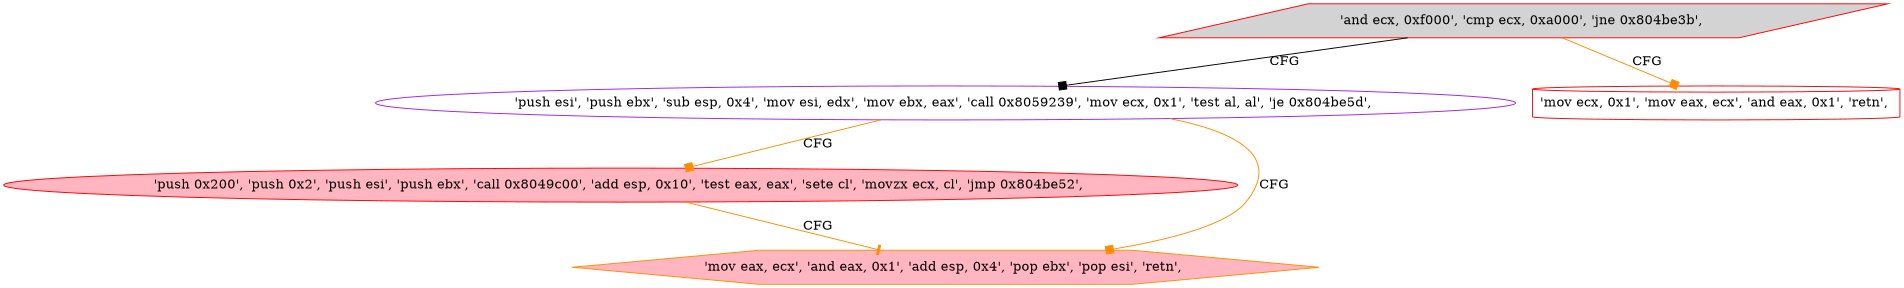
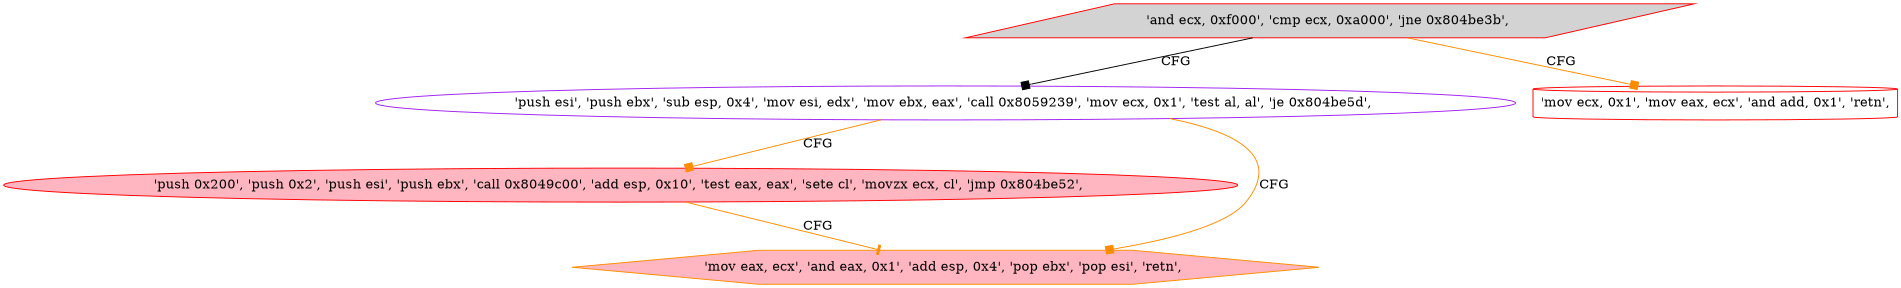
(1716, 103) -> (1715, 103)
